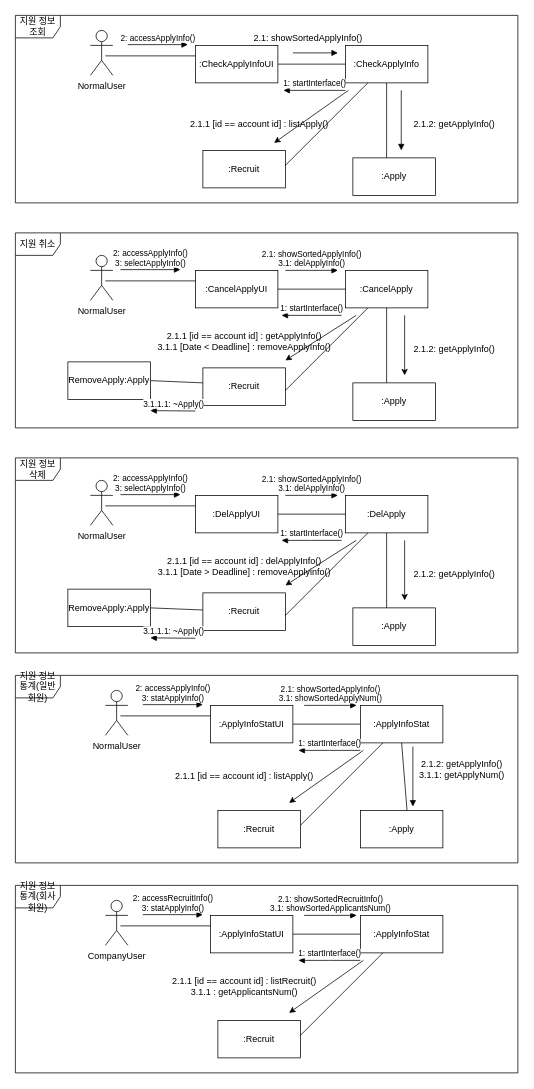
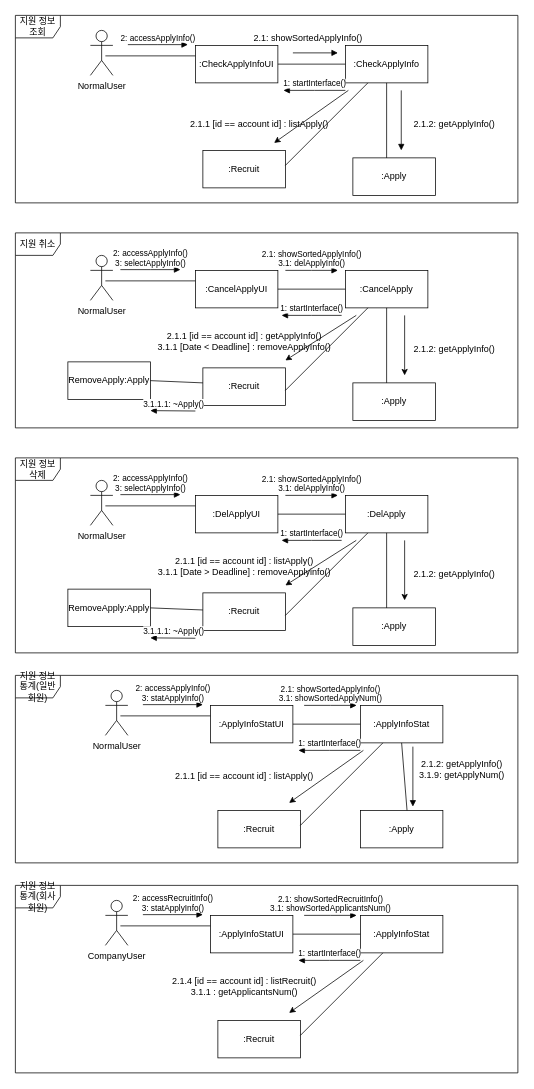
(245, 567) -> (245, 567)
(462, 769) -> (462, 769)
(245, 987) -> (245, 987)
